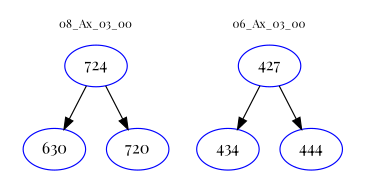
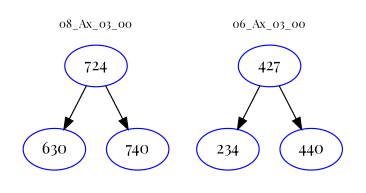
(138, 149) -> (138, 149)
(228, 149) -> (228, 149)
(311, 149) -> (311, 149)
